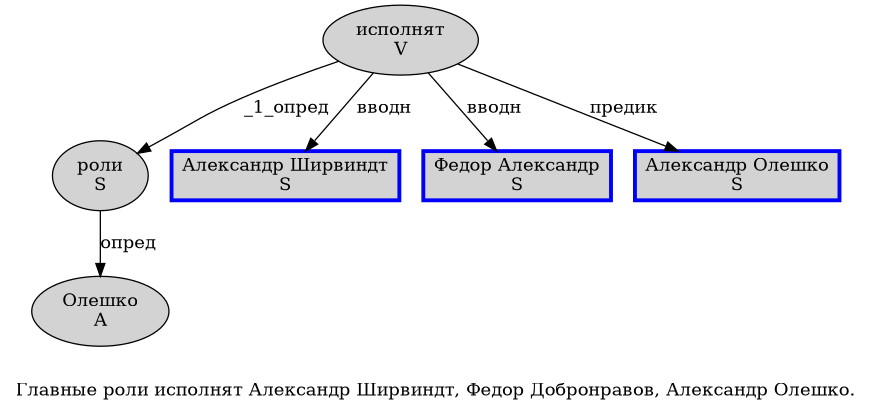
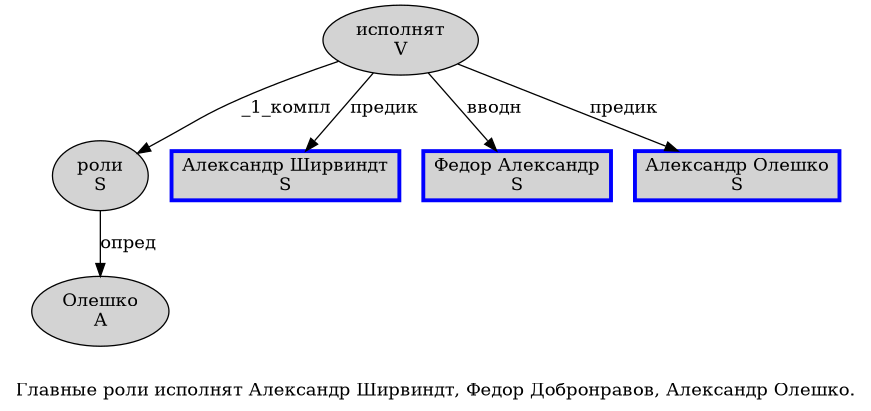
(287, 108) -> (287, 108)
(384, 108) -> (384, 108)
